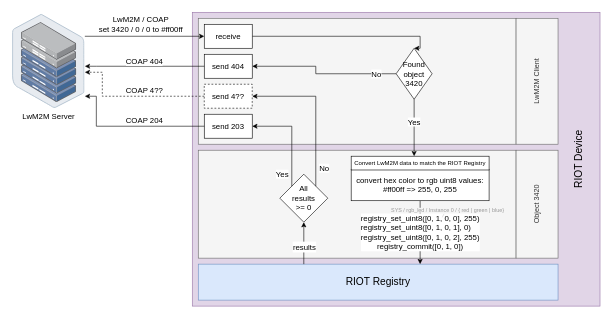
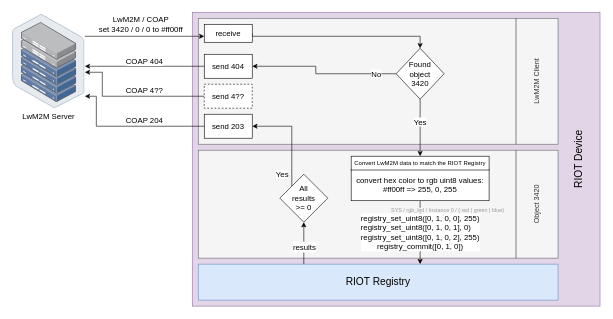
(228, 36) -> (228, 33)
(414, 74) -> (420, 74)
(134, 96) -> (134, 96)
(316, 96) -> none
